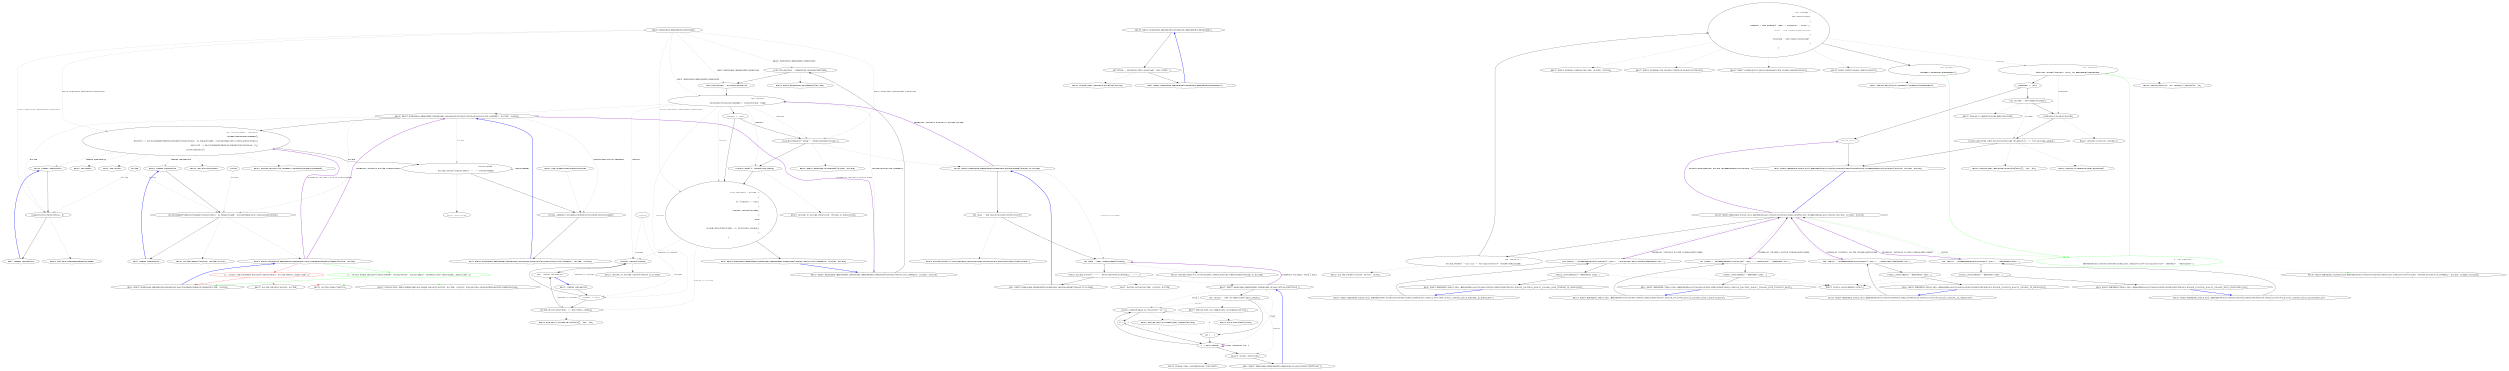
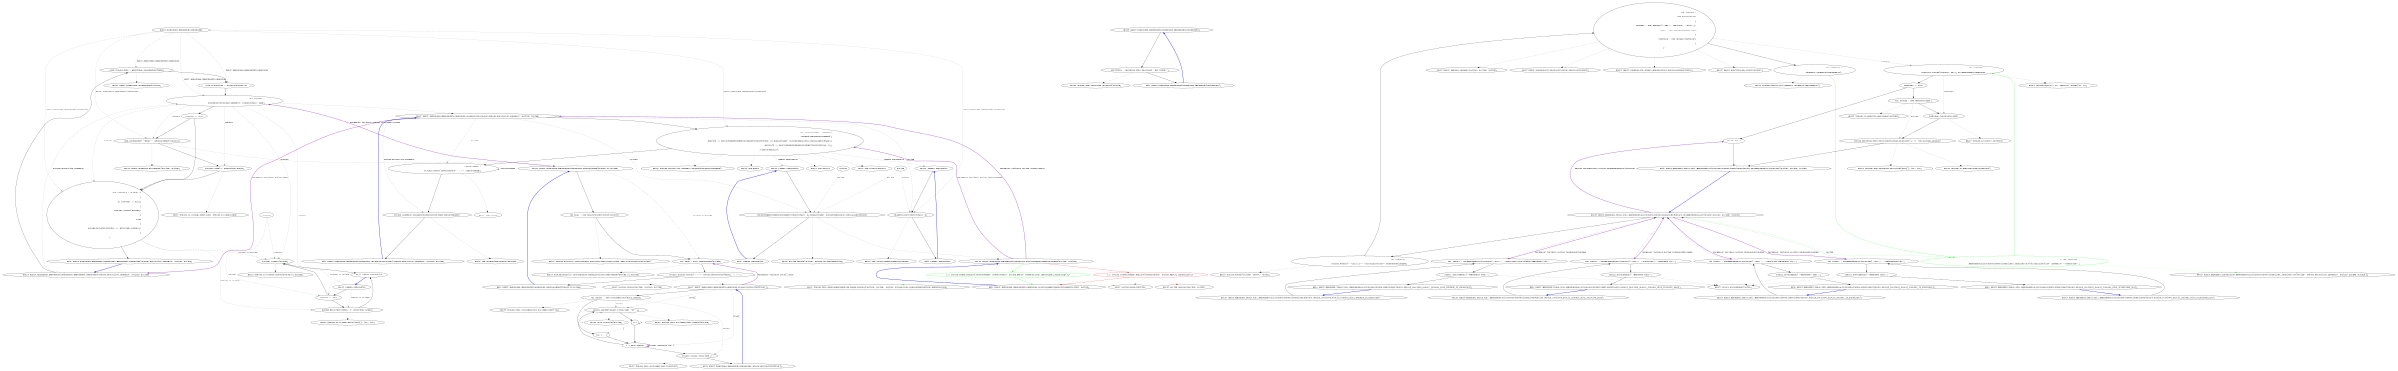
(573, 191) -> (459, 239)
(201, 261) -> (813, 261)
